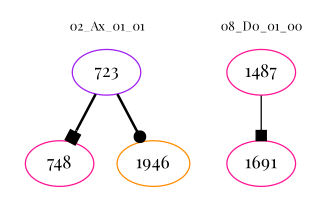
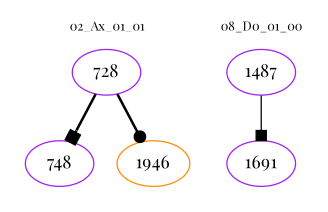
(107, 72) -> (107, 72)
(261, 72) -> (261, 72)
(60, 164) -> (60, 164)
(261, 164) -> (261, 164)
